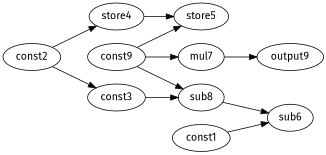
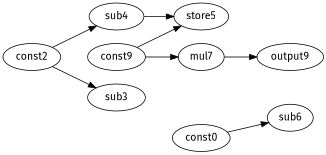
(117, 16) -> (117, 16)
(117, 98) -> (117, 98)
(201, 98) -> none
(201, 138) -> (201, 138)
